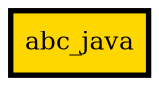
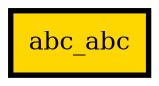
(80, 43) -> (80, 43)
